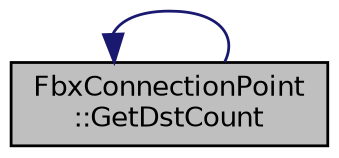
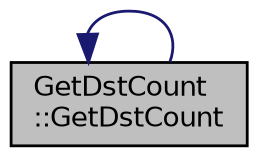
(169, 104) -> (129, 104)
